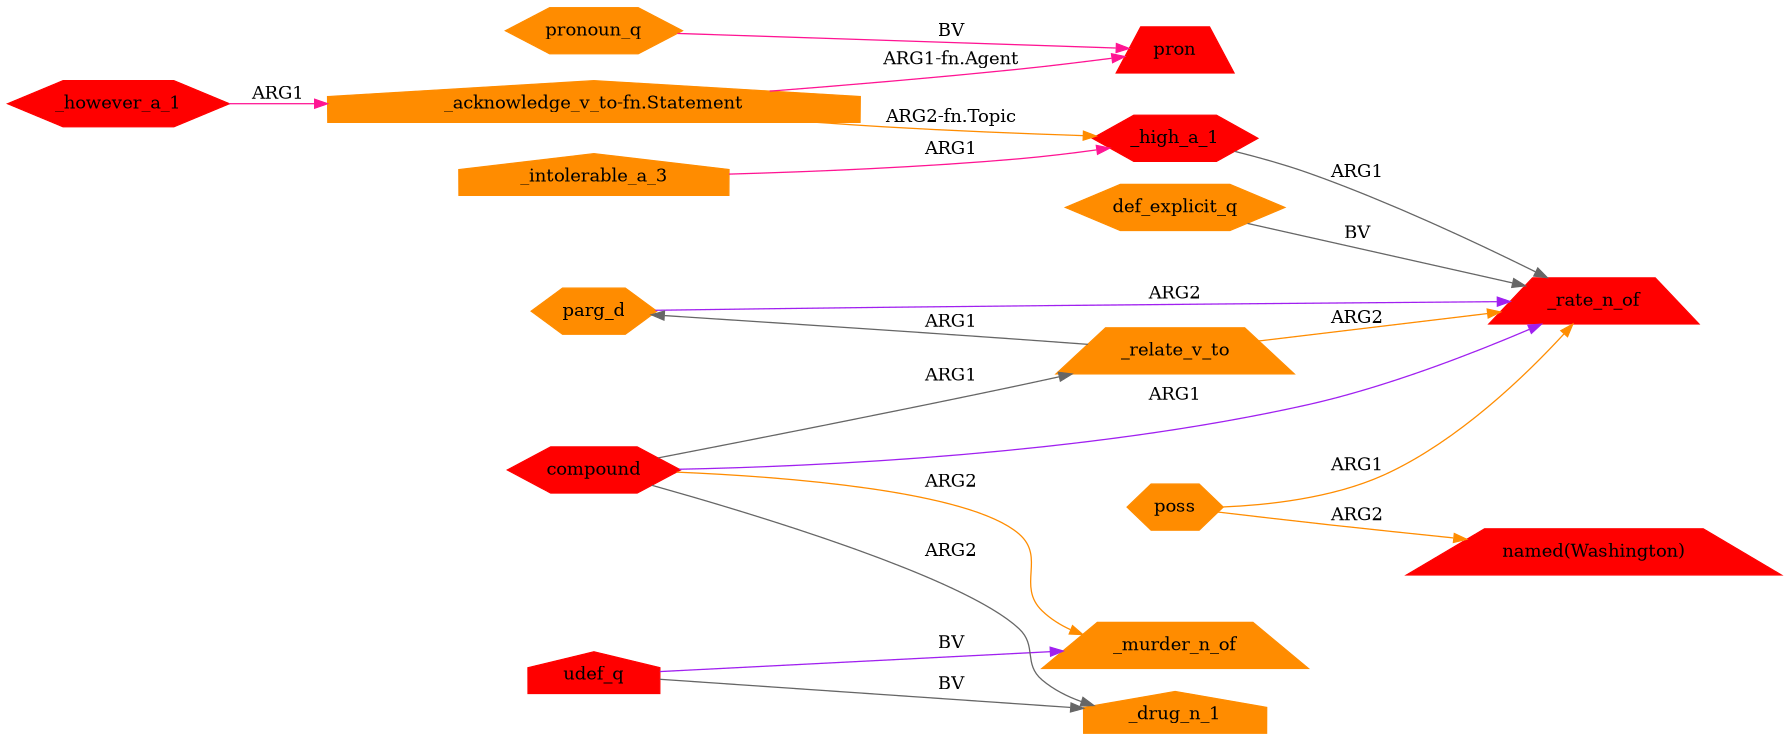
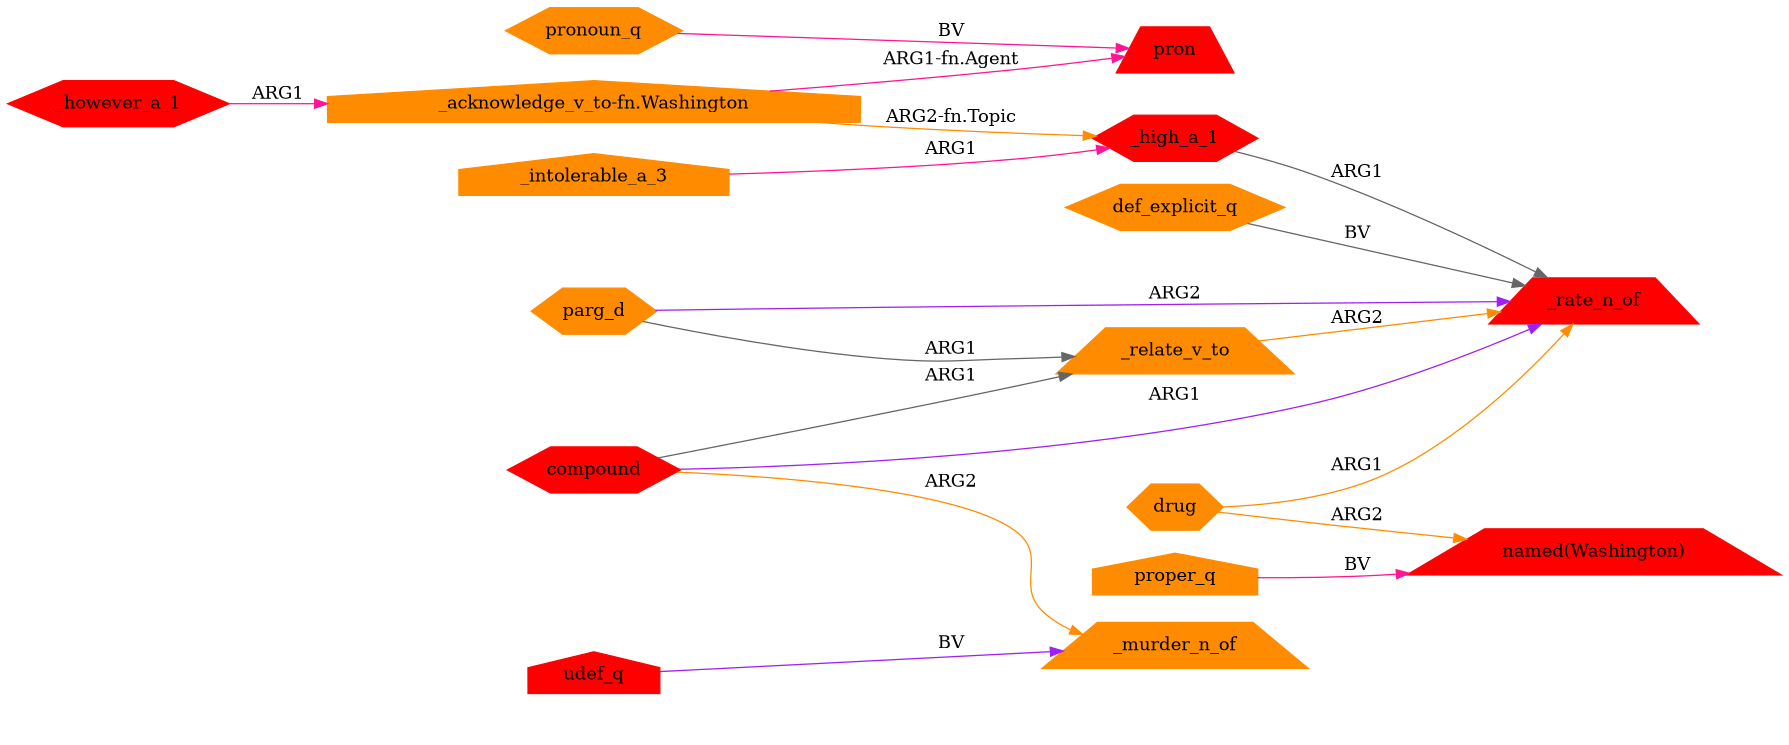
(594, 104) -> (594, 104)
(876, 330) -> (851, 355)
(1175, 507) -> (1175, 507)
none -> (1175, 576)
(1175, 715) -> none
